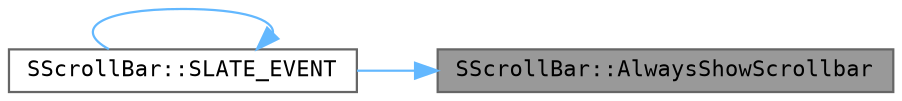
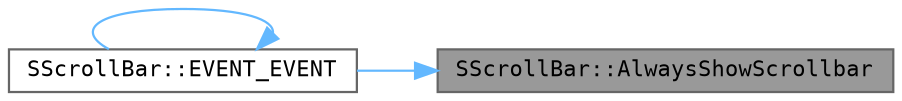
(183, 71) -> (183, 71)
